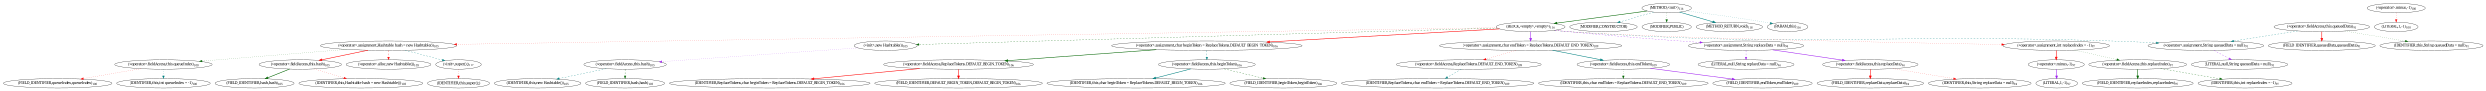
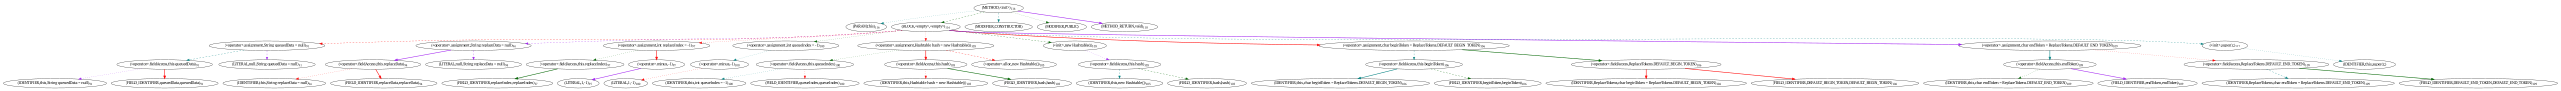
(1602, 17) -> (964, 17)
(1696, 17) -> (1059, 17)
(2266, 36) -> (217, 55)
(2375, 36) -> (111, 74)
(1855, 39) -> (583, 40)
none -> (786, 46)
(424, 55) -> (1638, 39)
(459, 73) -> (2292, 55)
(2245, 83) -> none
none -> (2478, 83)
